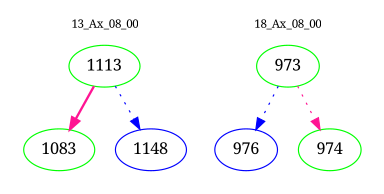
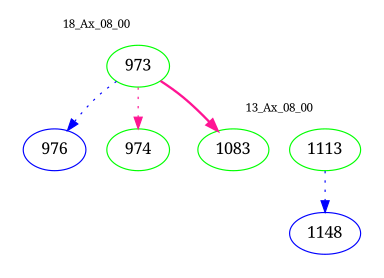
(85, 103) -> (196, 109)
